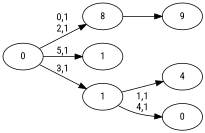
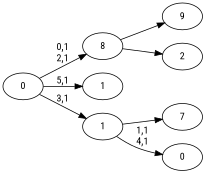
none -> (182, 57)
(182, 77) -> (182, 117)
